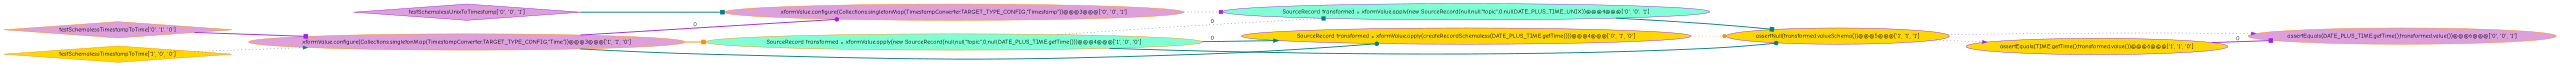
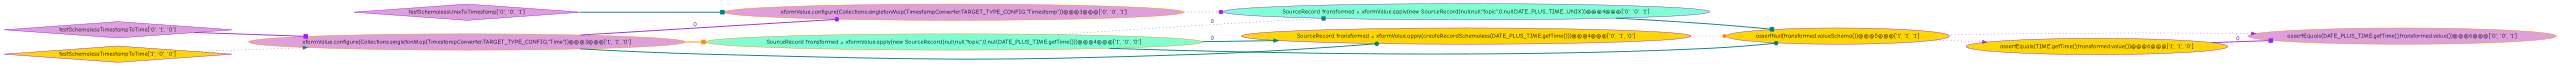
(118, 30) -> (118, 30)
(118, 54) -> (118, 54)
